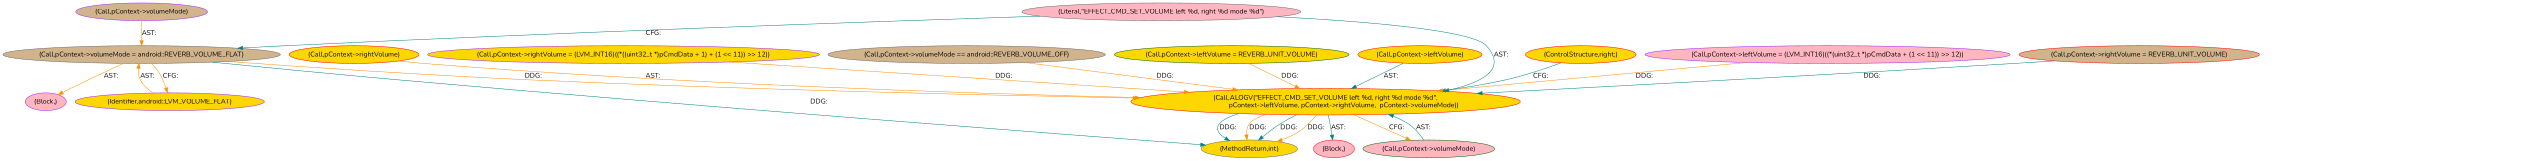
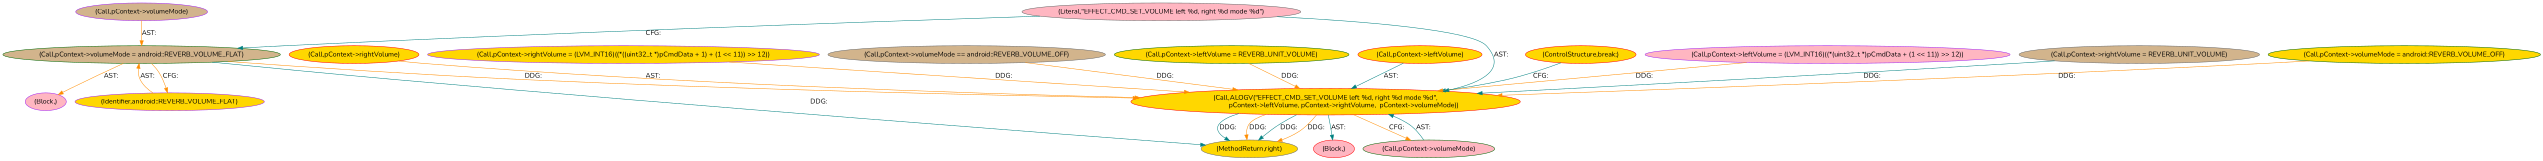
(142, 55) -> (142, 55)
(1581, 55) -> (1581, 55)
(2139, 55) -> (2139, 55)
none -> (2404, 55)
(170, 102) -> (170, 102)
(1249, 149) -> (1249, 149)
